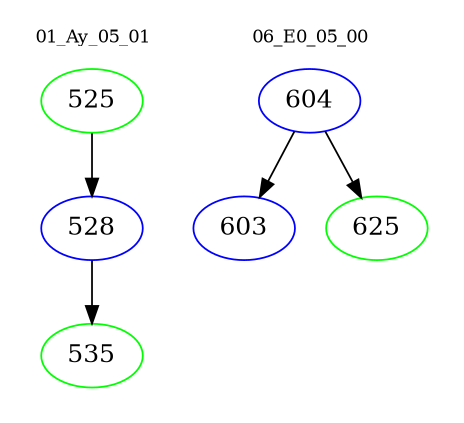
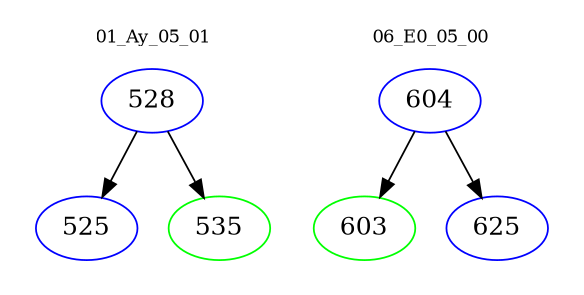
(92, 101) -> (87, 228)
(92, 156) -> (124, 156)
(244, 228) -> (365, 228)
(377, 228) -> (497, 228)
